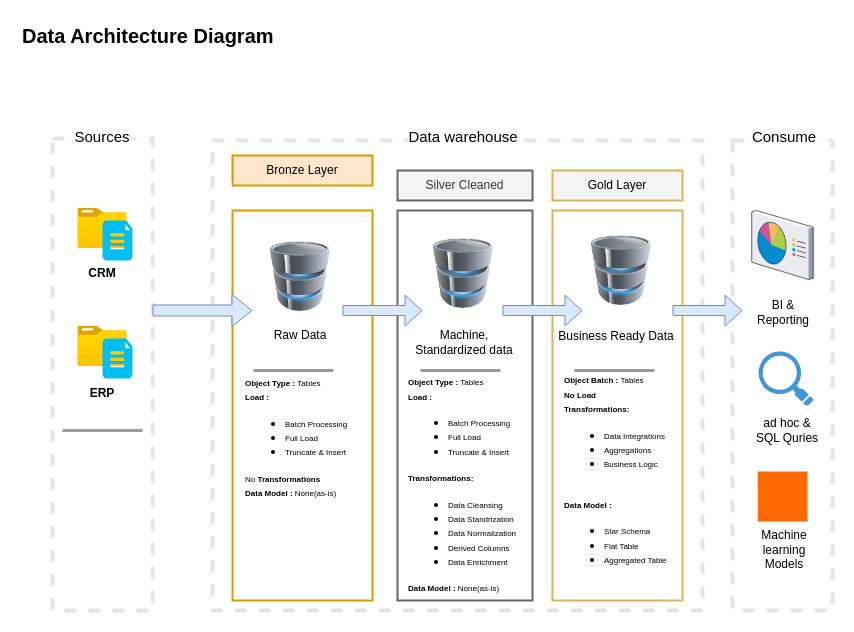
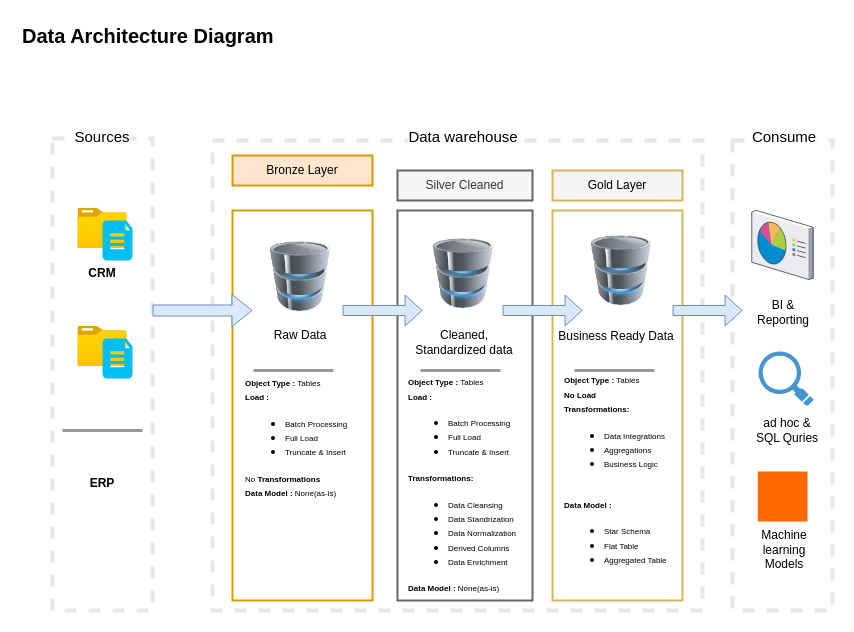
(465, 343) -> (465, 343)
(102, 394) -> (102, 484)
(618, 476) -> (618, 476)
